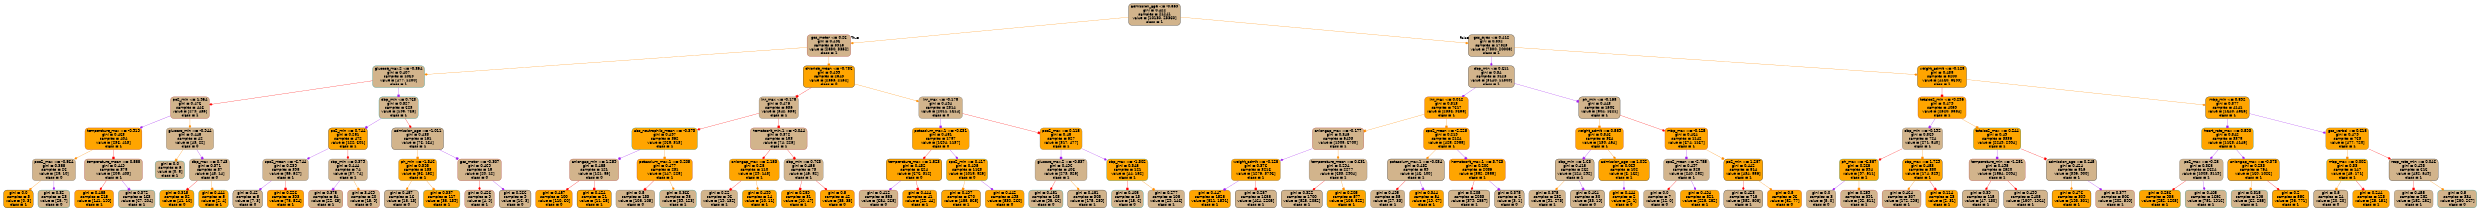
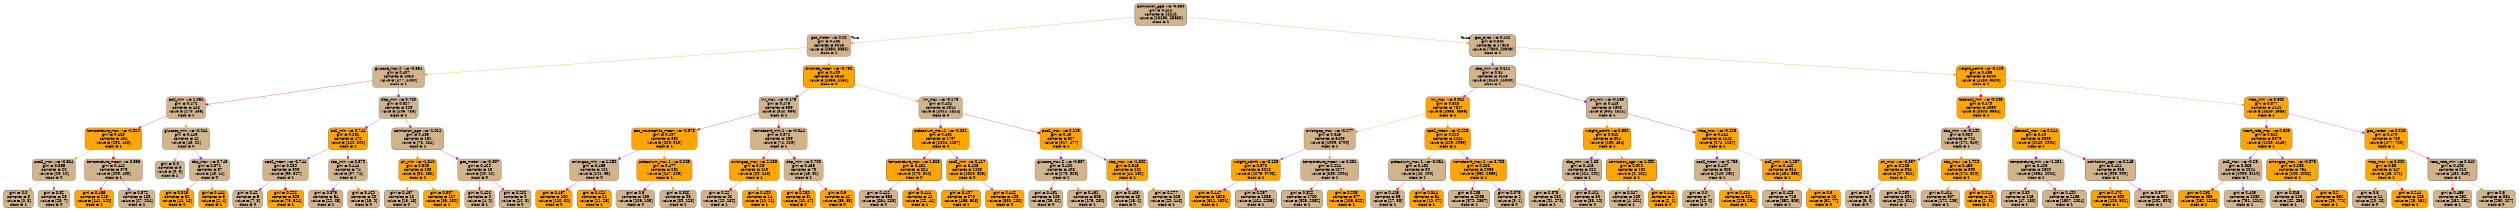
(18, 199) -> (18, 199)
none -> (1626, 199)
